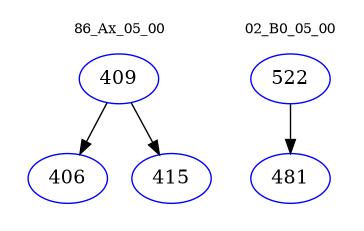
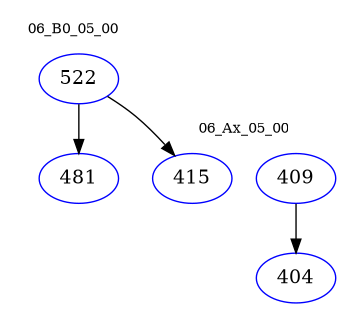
(120, 30) -> (244, 129)
(290, 30) -> (73, 30)
(142, 122) -> (150, 130)
(68, 178) -> (296, 278)
